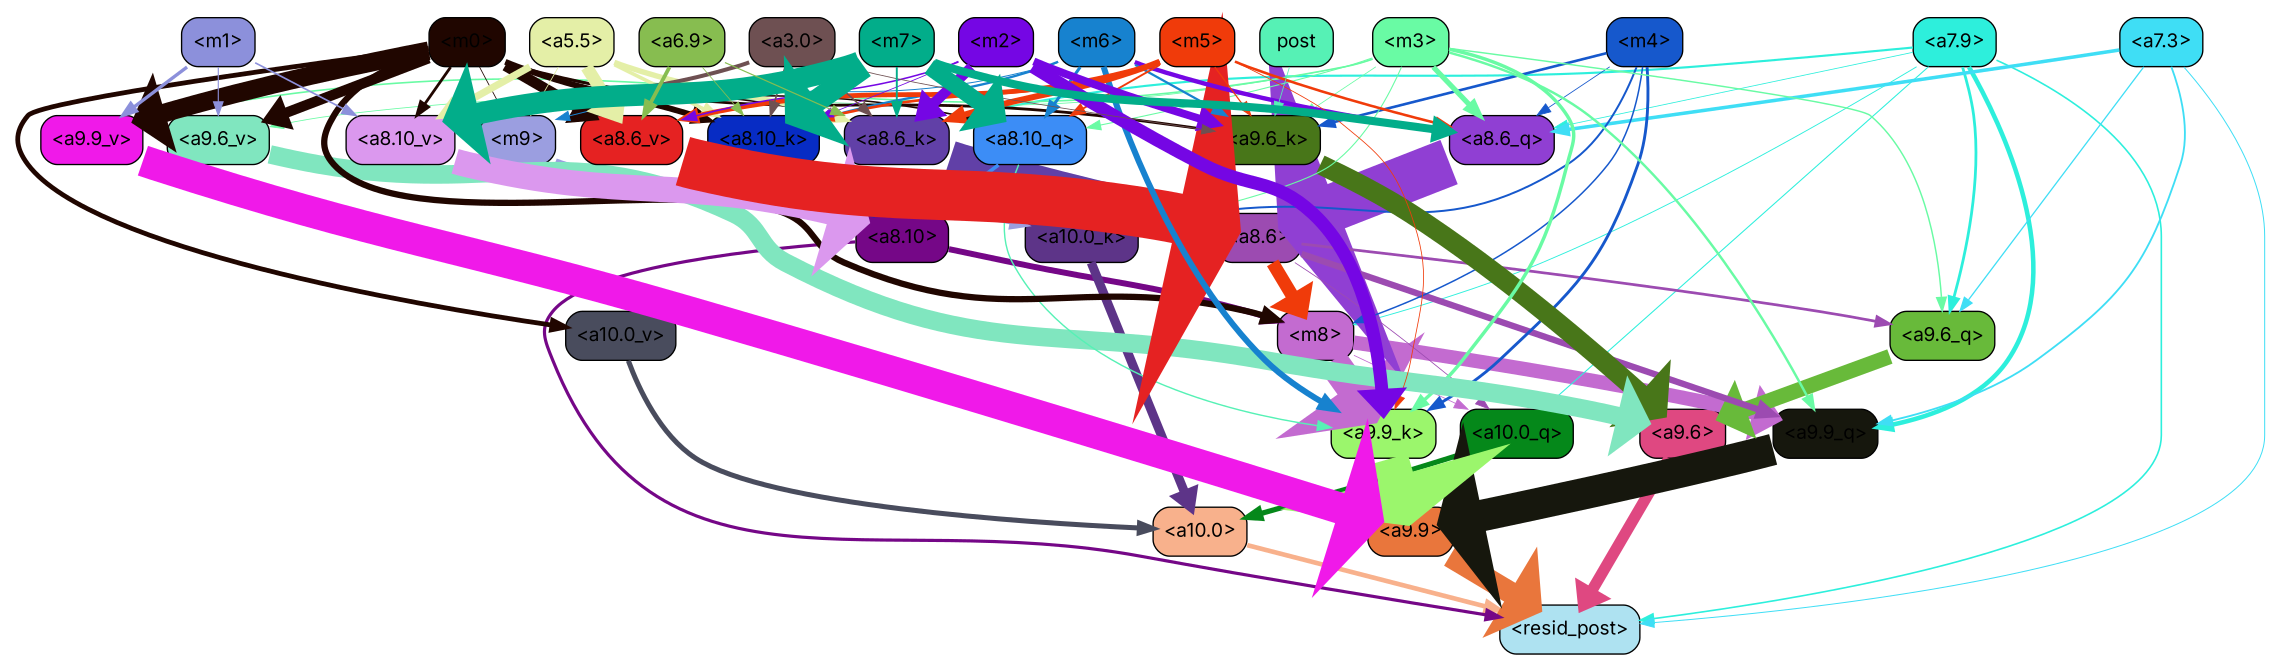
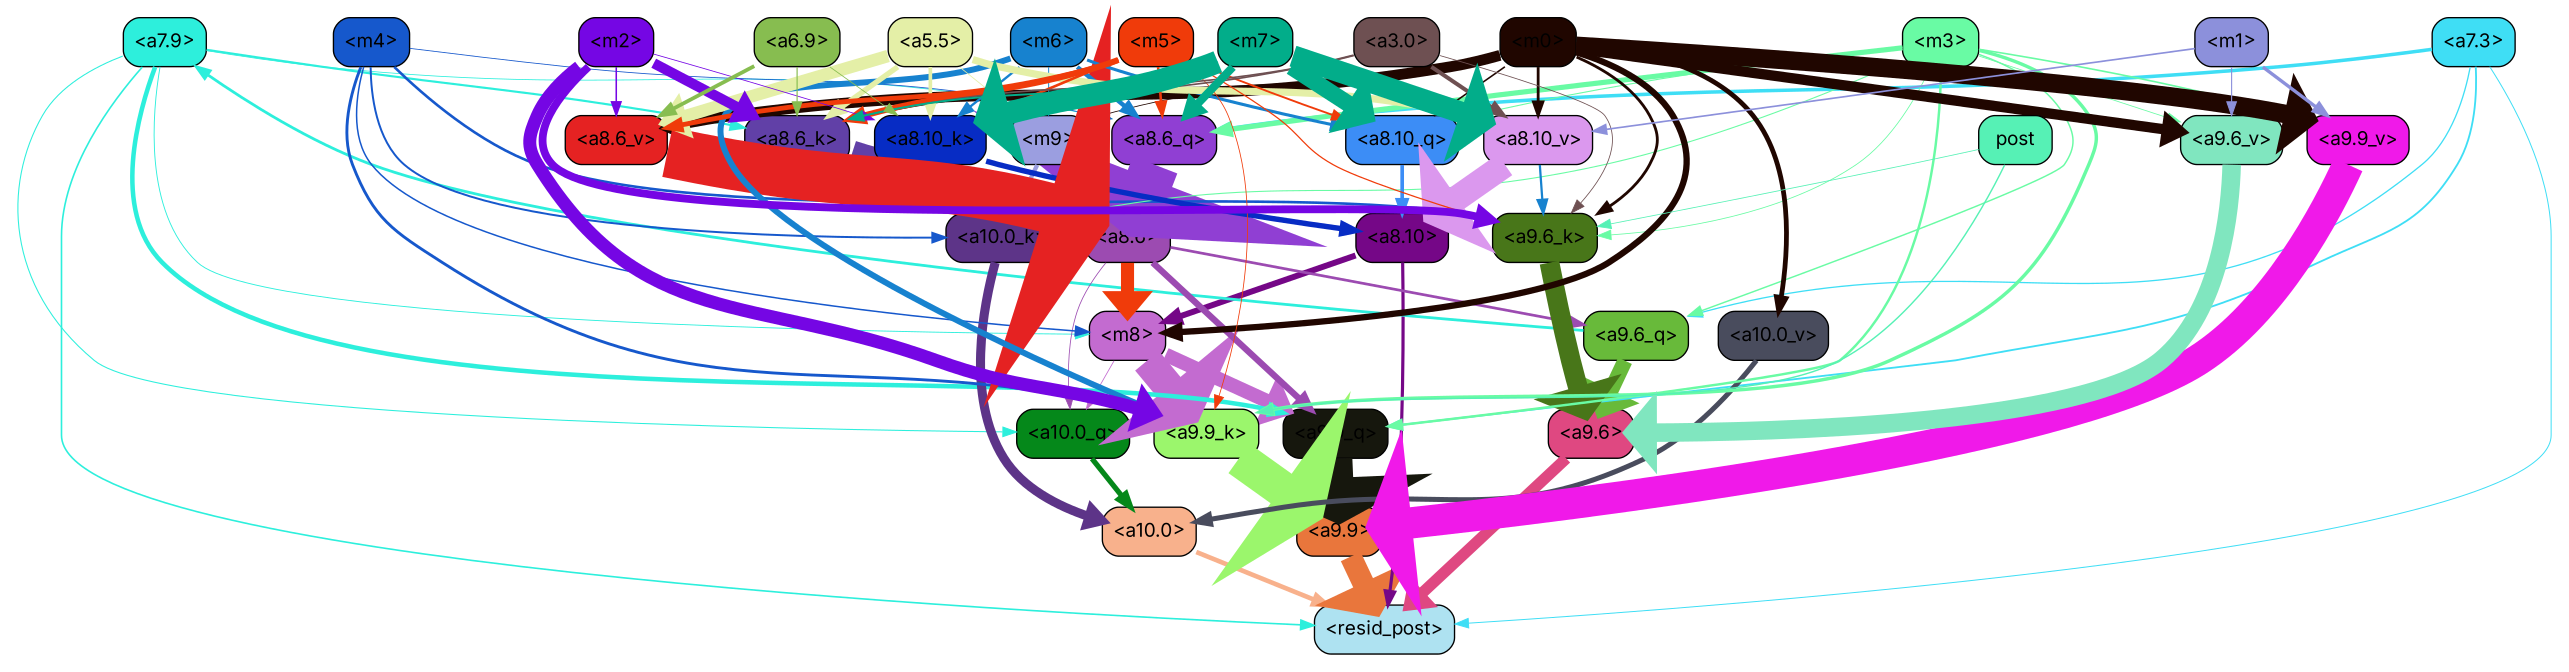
(1175, 87) -> (1541, 185)
(1268, 99) -> (1101, 87)
(1975, 183) -> (881, 260)
(1102, 353) -> (1882, 331)
